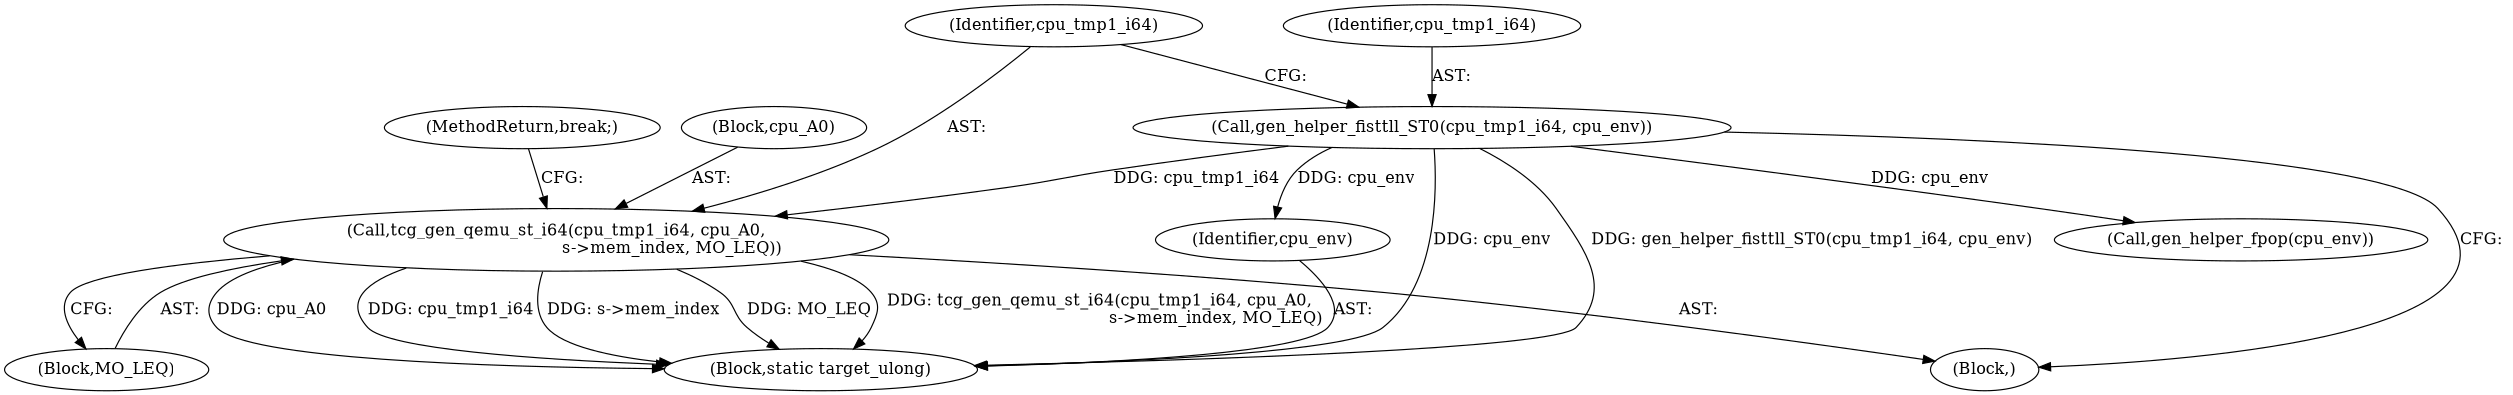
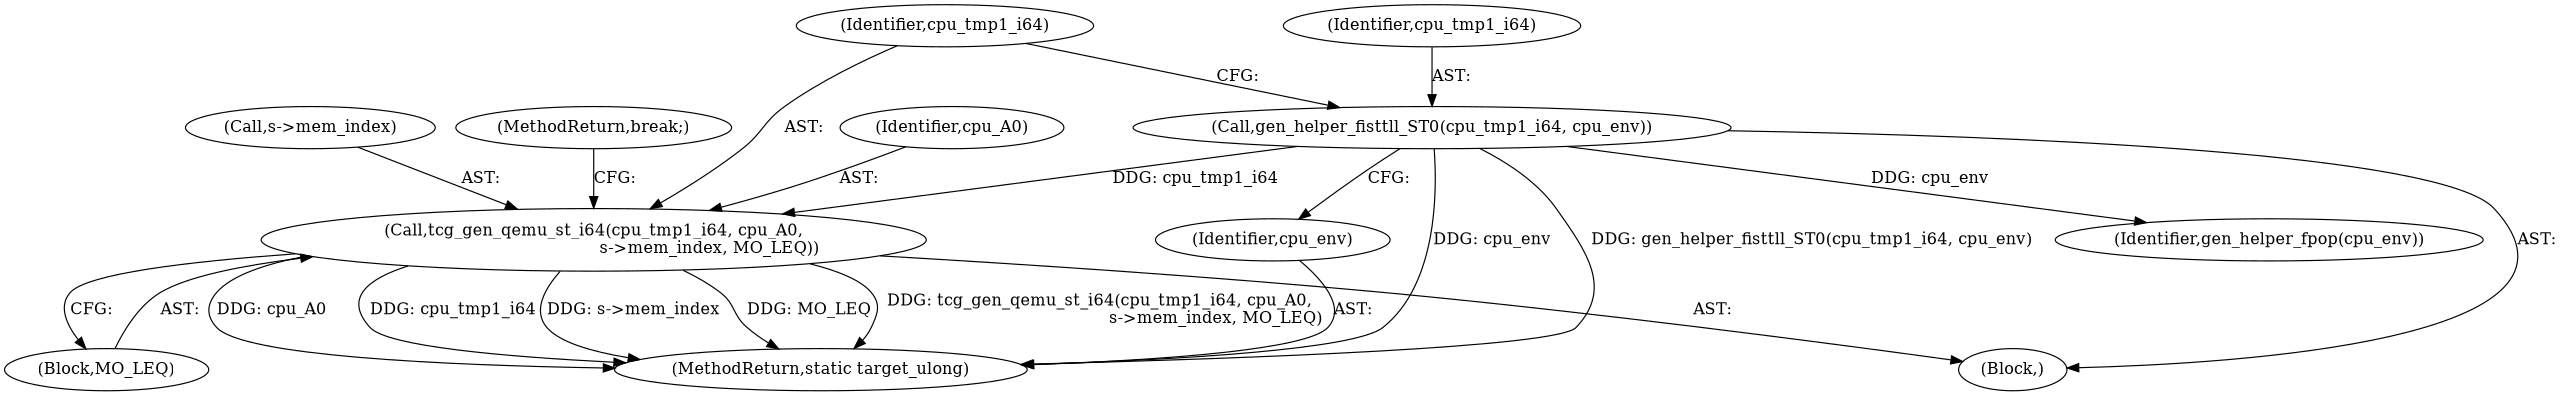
none -> (310, 128)
(774, 128) -> (952, 128)
(1357, 179) -> (1392, 179)
(2241, 240) -> (2269, 240)
(2484, 240) -> (2540, 240)
(821, 370) -> (821, 370)
